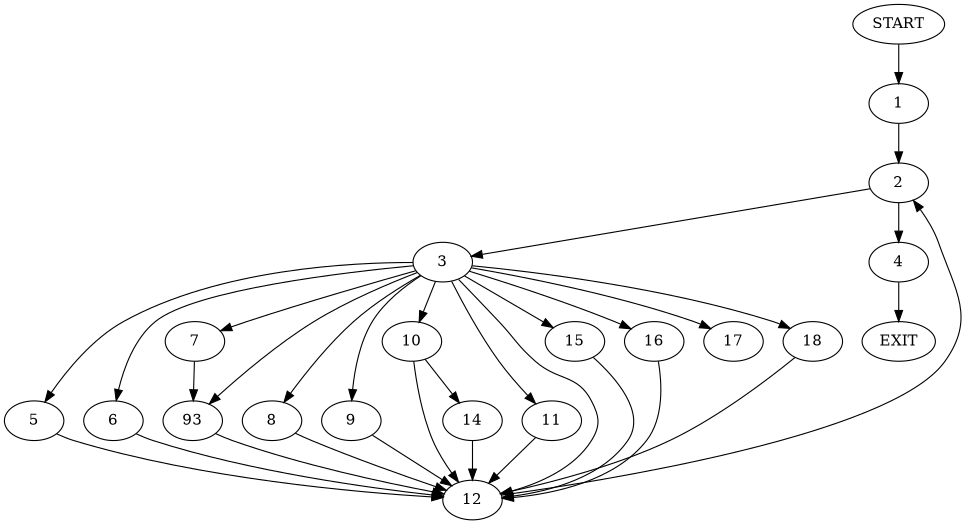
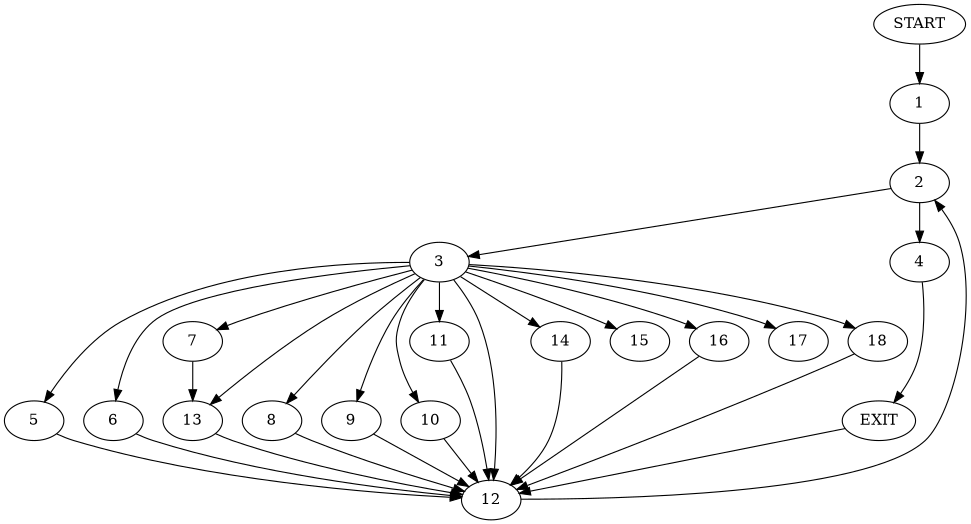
(439, 377) -> (495, 299)
(193, 421) -> (193, 421)
(617, 453) -> (688, 460)
